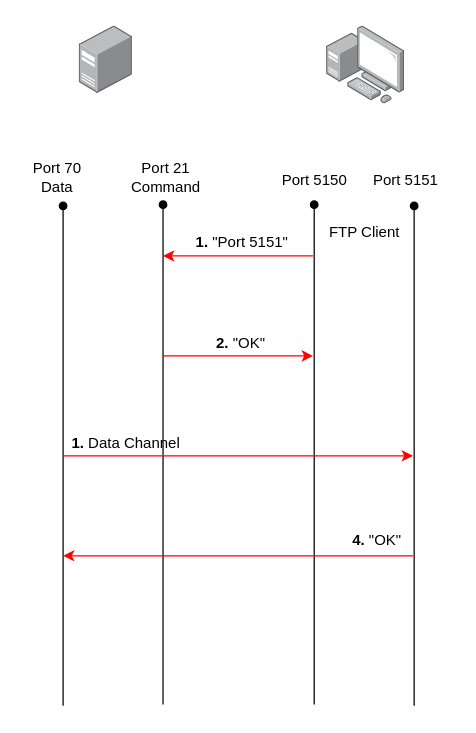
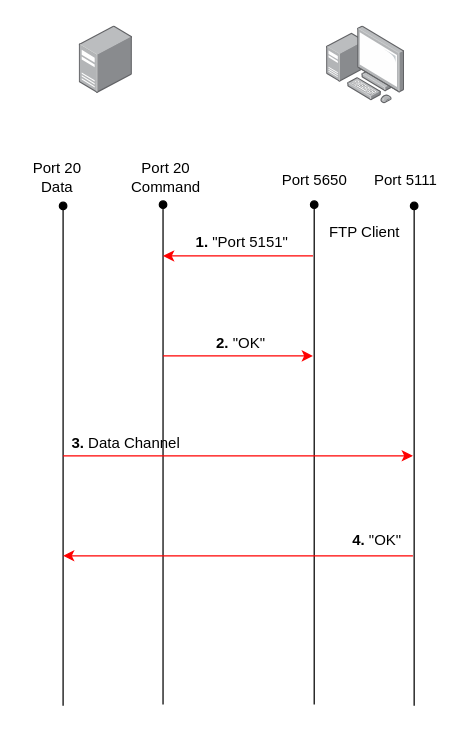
(58, 177) -> (58, 177)
(166, 177) -> (166, 177)
(315, 181) -> (315, 181)
(406, 181) -> (406, 181)
(126, 443) -> (126, 443)
